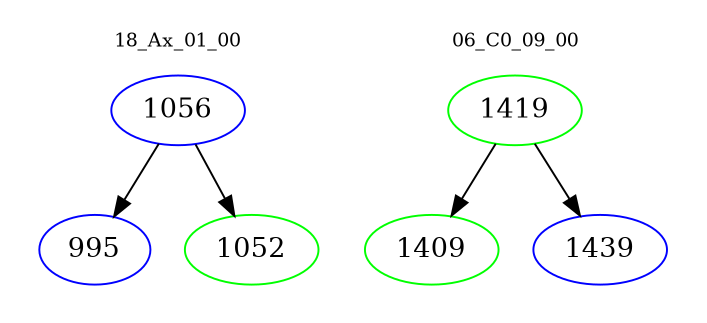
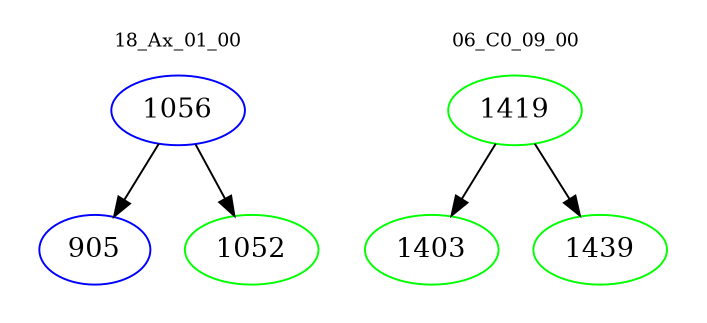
(95, 250) -> (95, 250)
(432, 250) -> (432, 250)
(600, 250) -> (600, 250)
